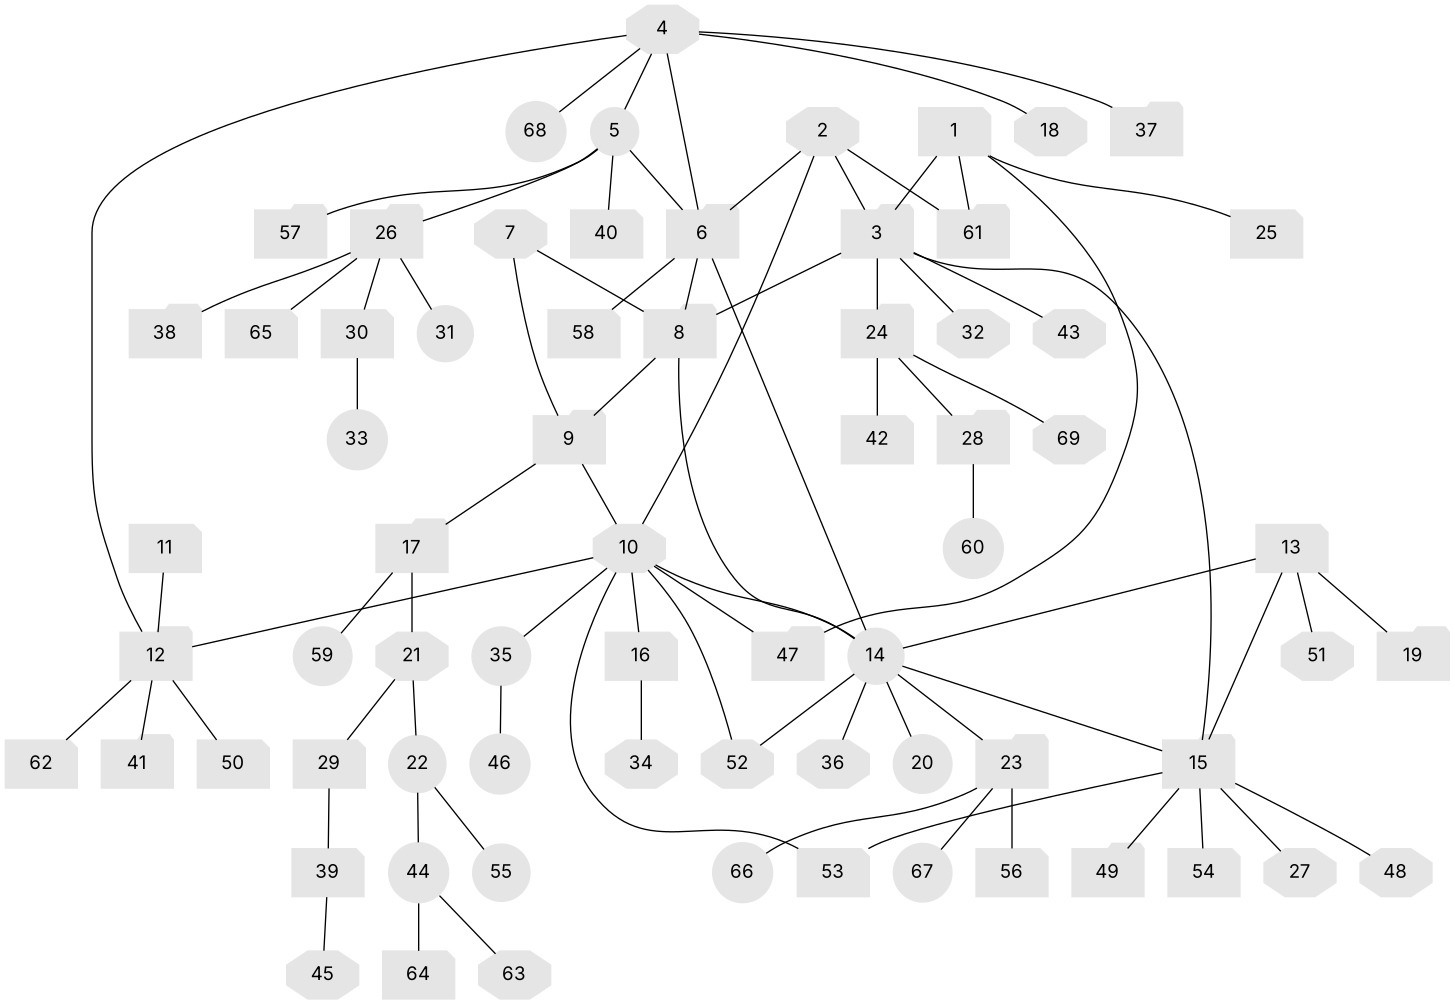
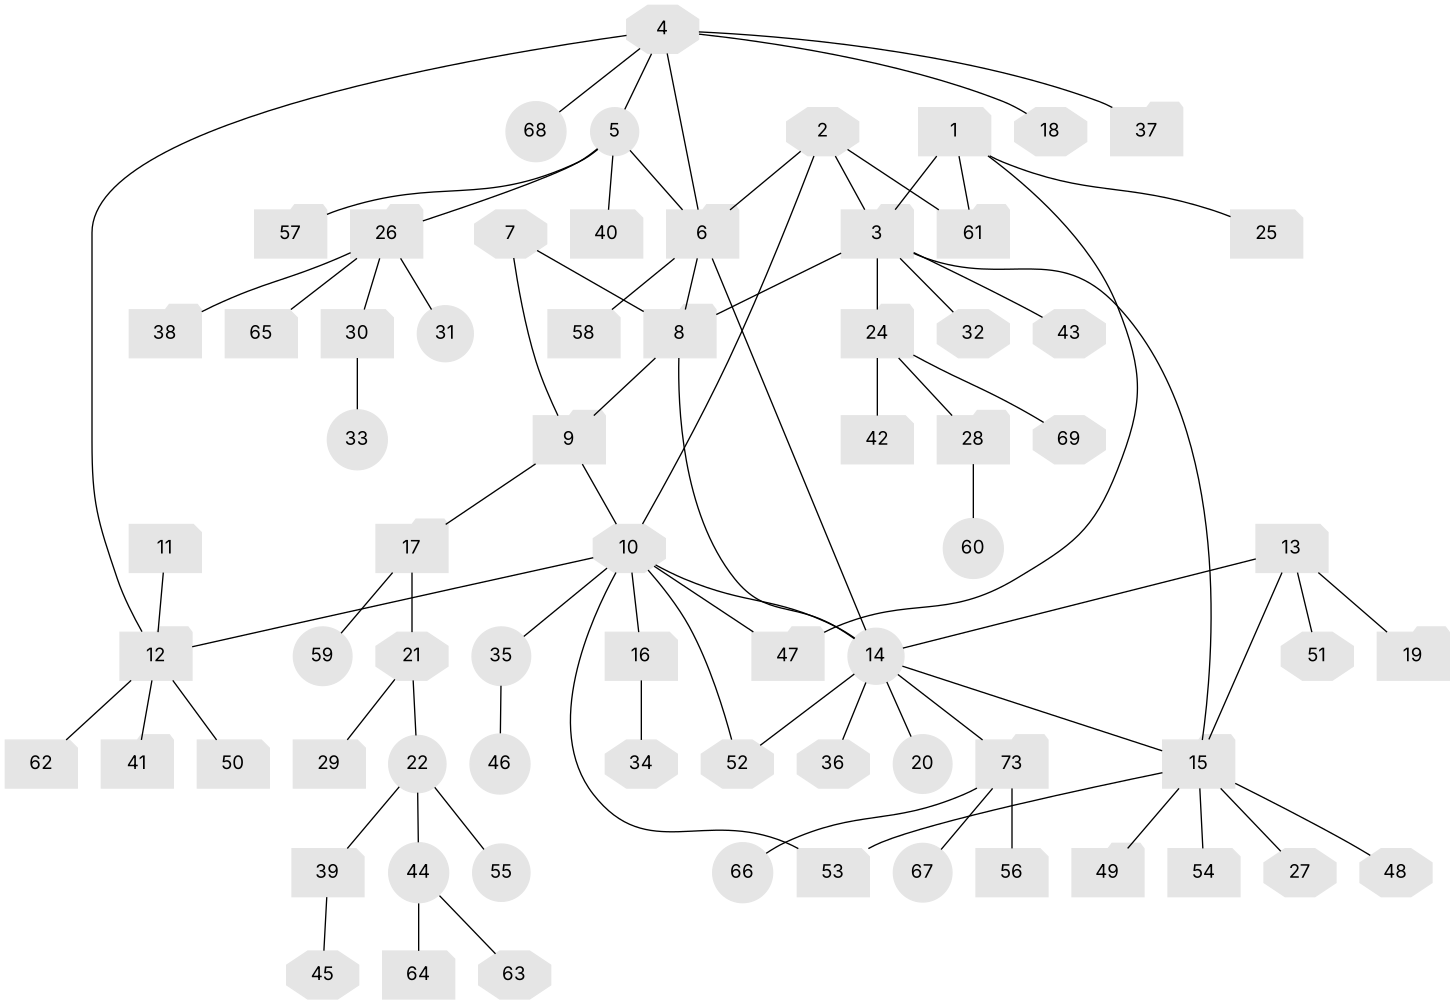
(1012, 764) -> (1012, 764)
(329, 818) -> (373, 818)
